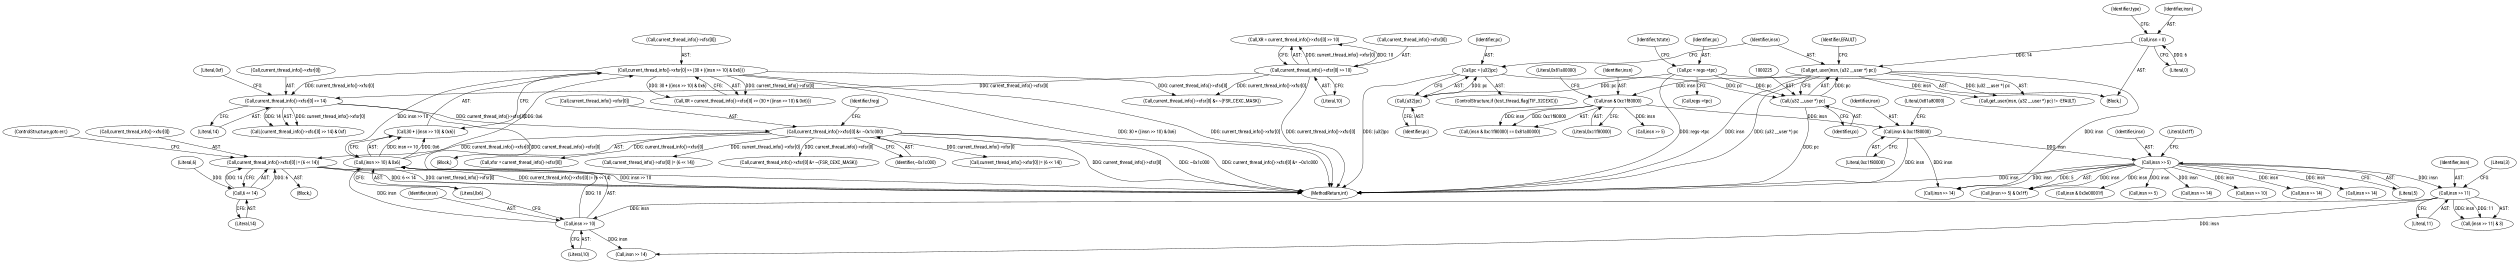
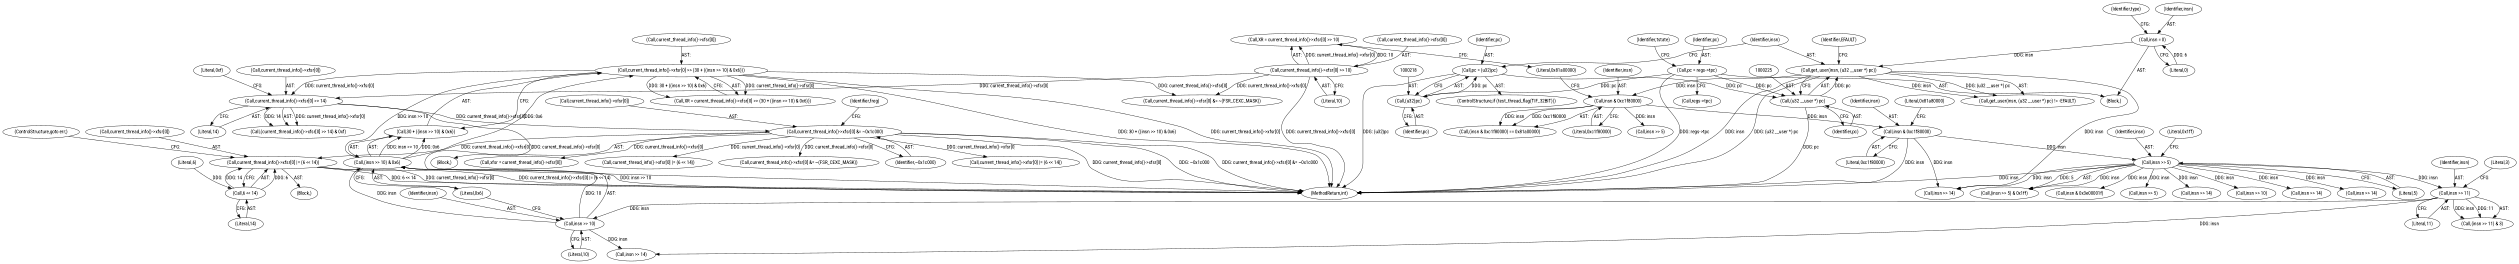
(1278, 55) -> (1433, 55)
(2024, 55) -> (2024, 55)
none -> (1408, 71)
(1507, 101) -> (1507, 101)
(355, 147) -> (355, 147)
